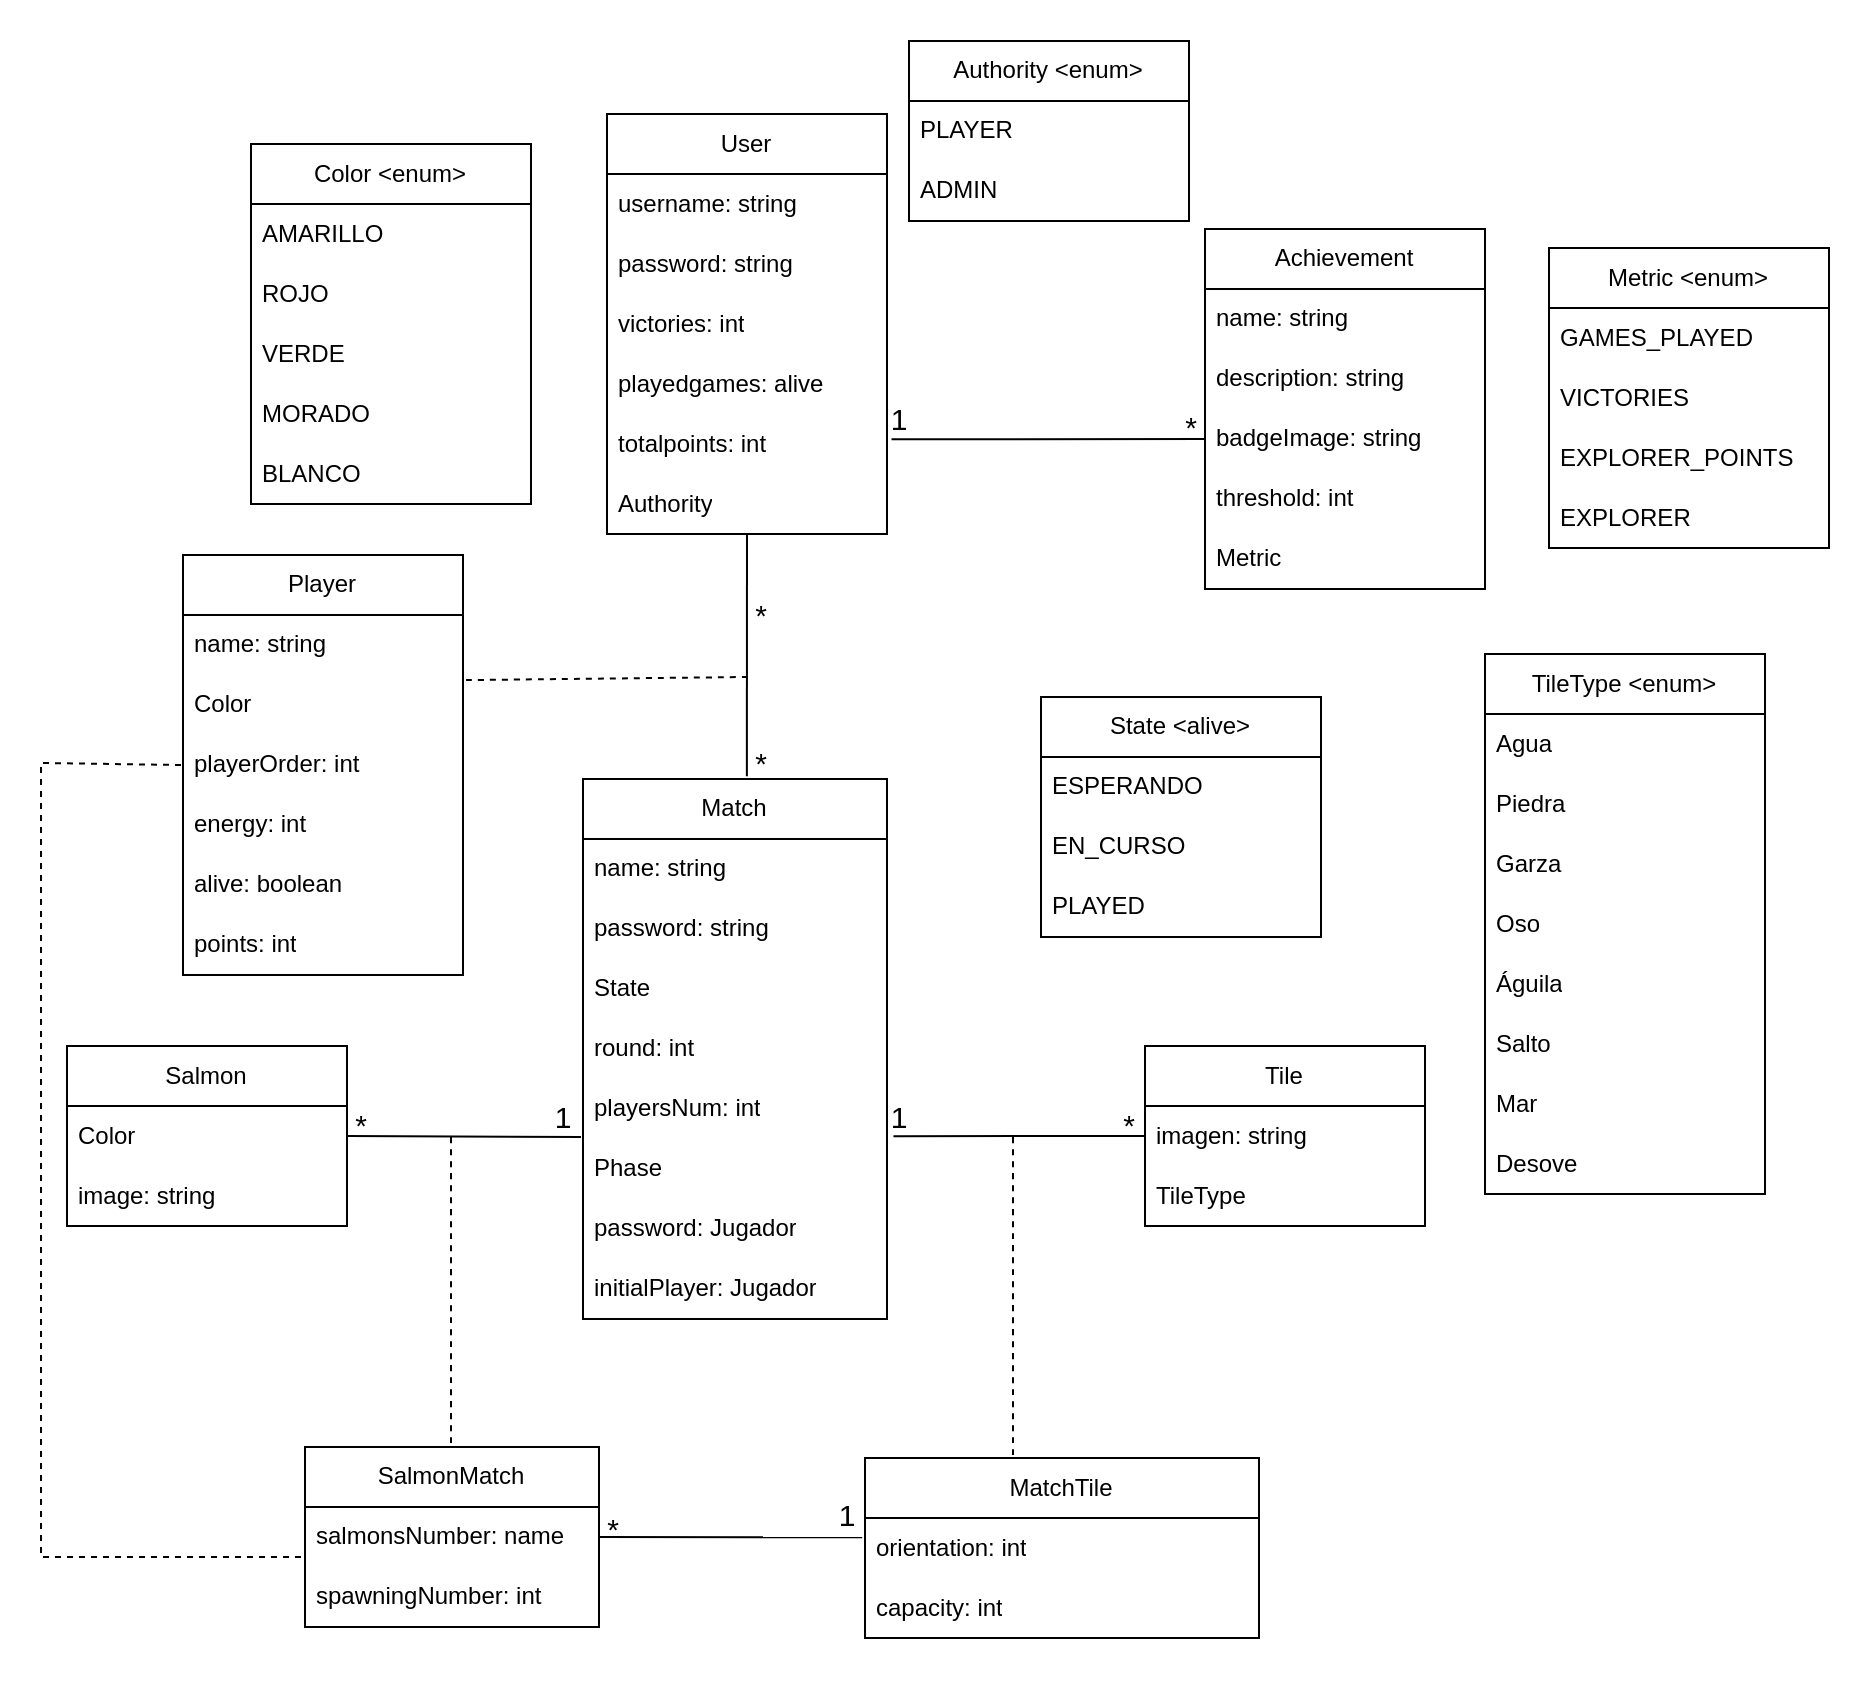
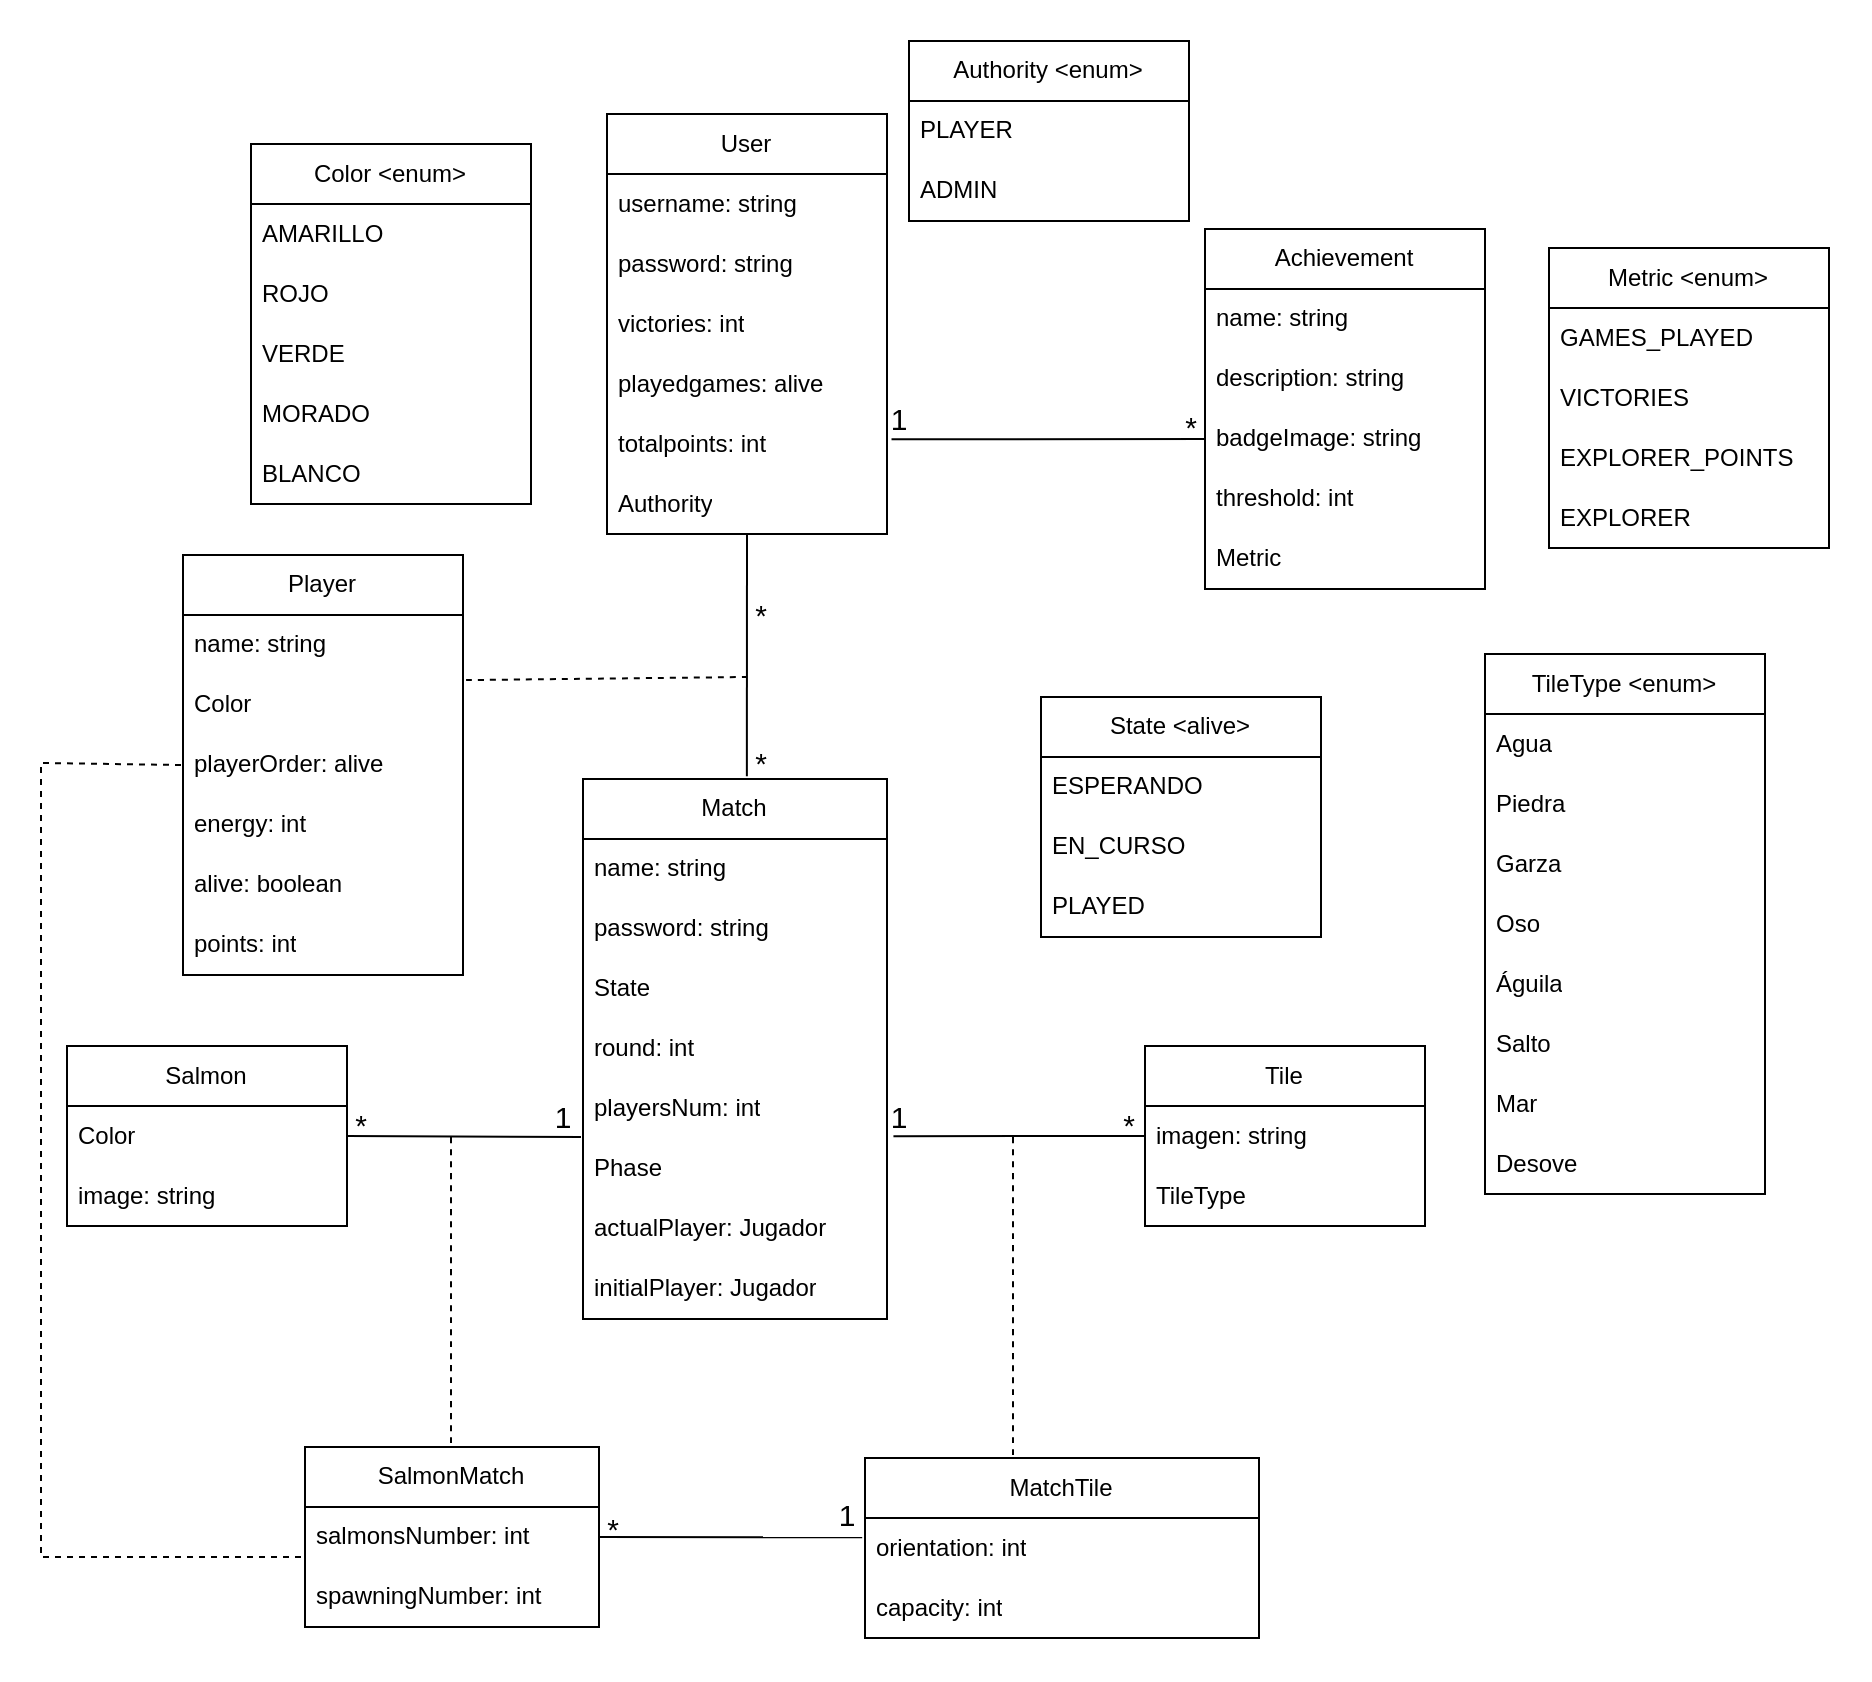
(290, 765) -> (300, 765)
(703, 1229) -> (724, 1229)
(435, 1537) -> (425, 1537)
